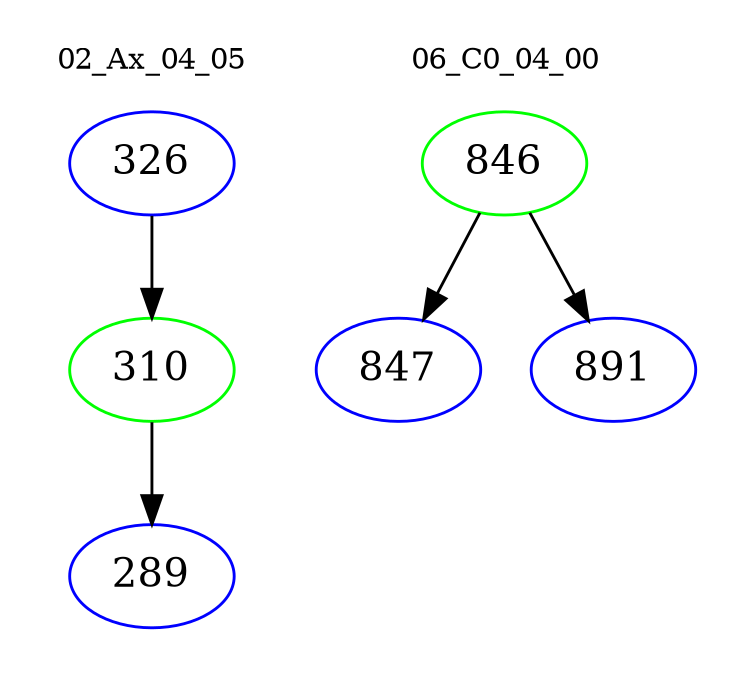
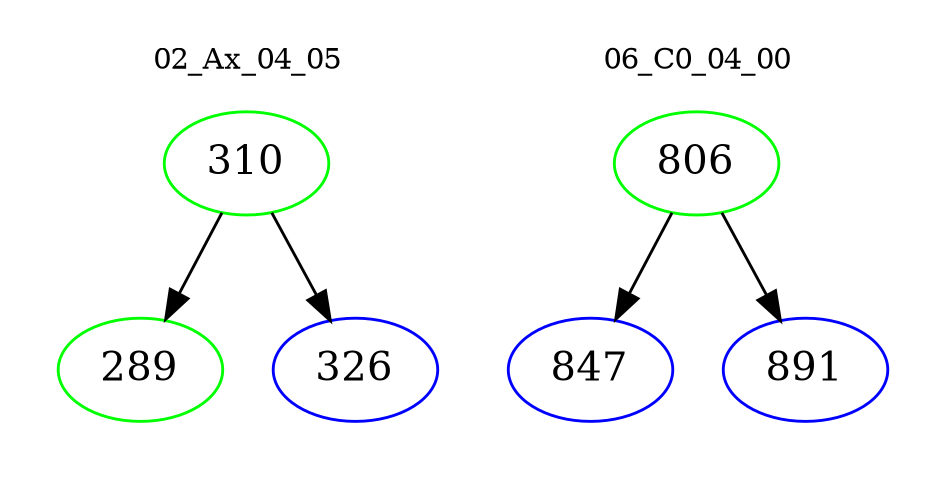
(505, 163) -> (697, 163)
(152, 253) -> (294, 254)
(152, 576) -> (140, 370)
